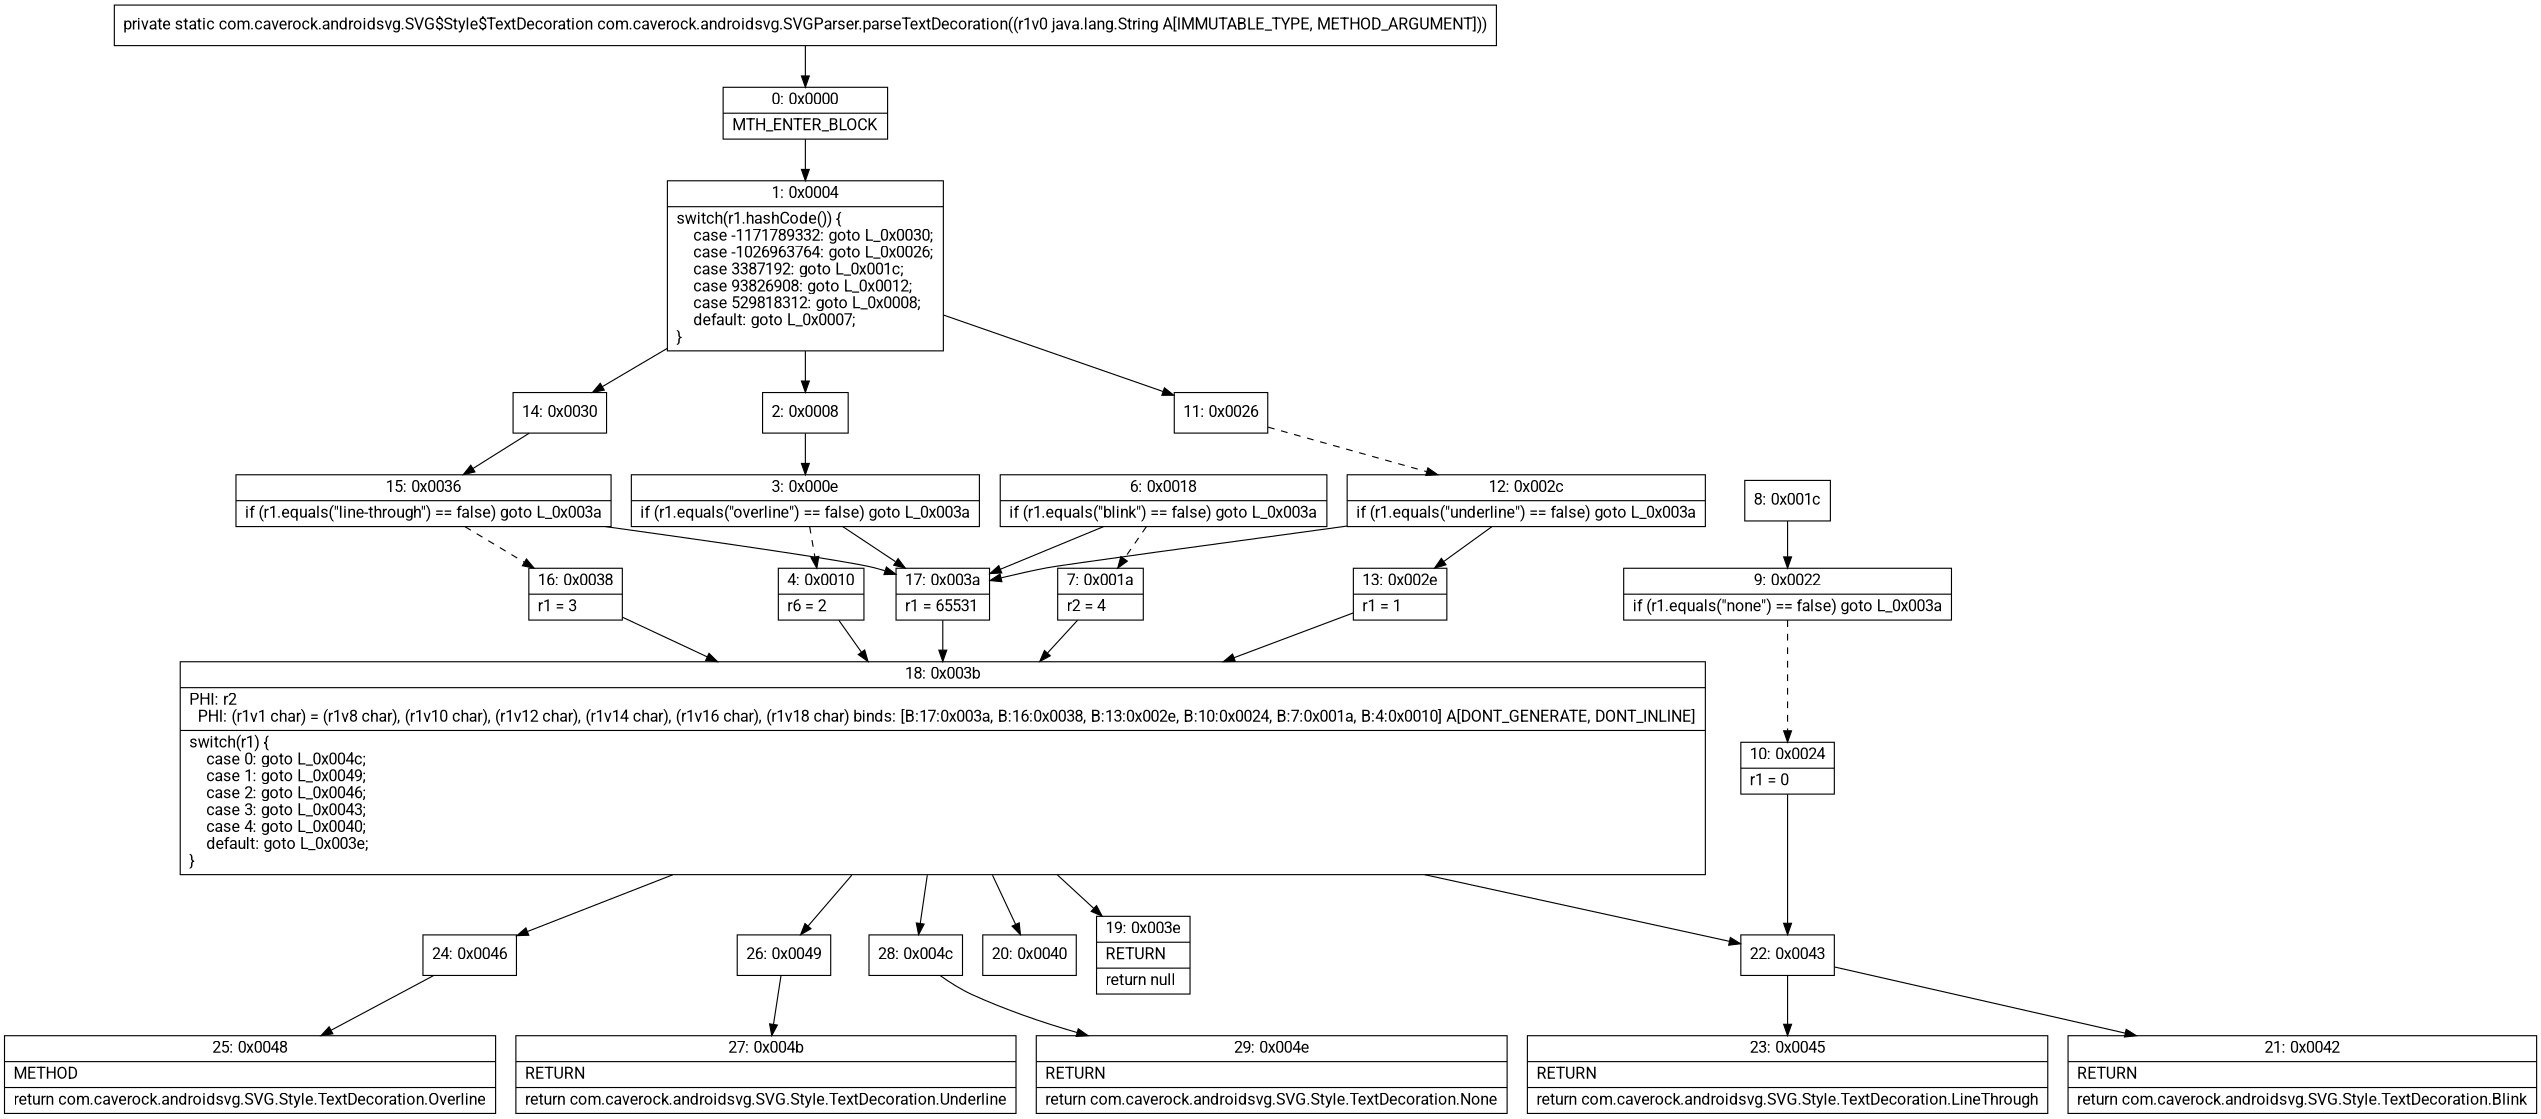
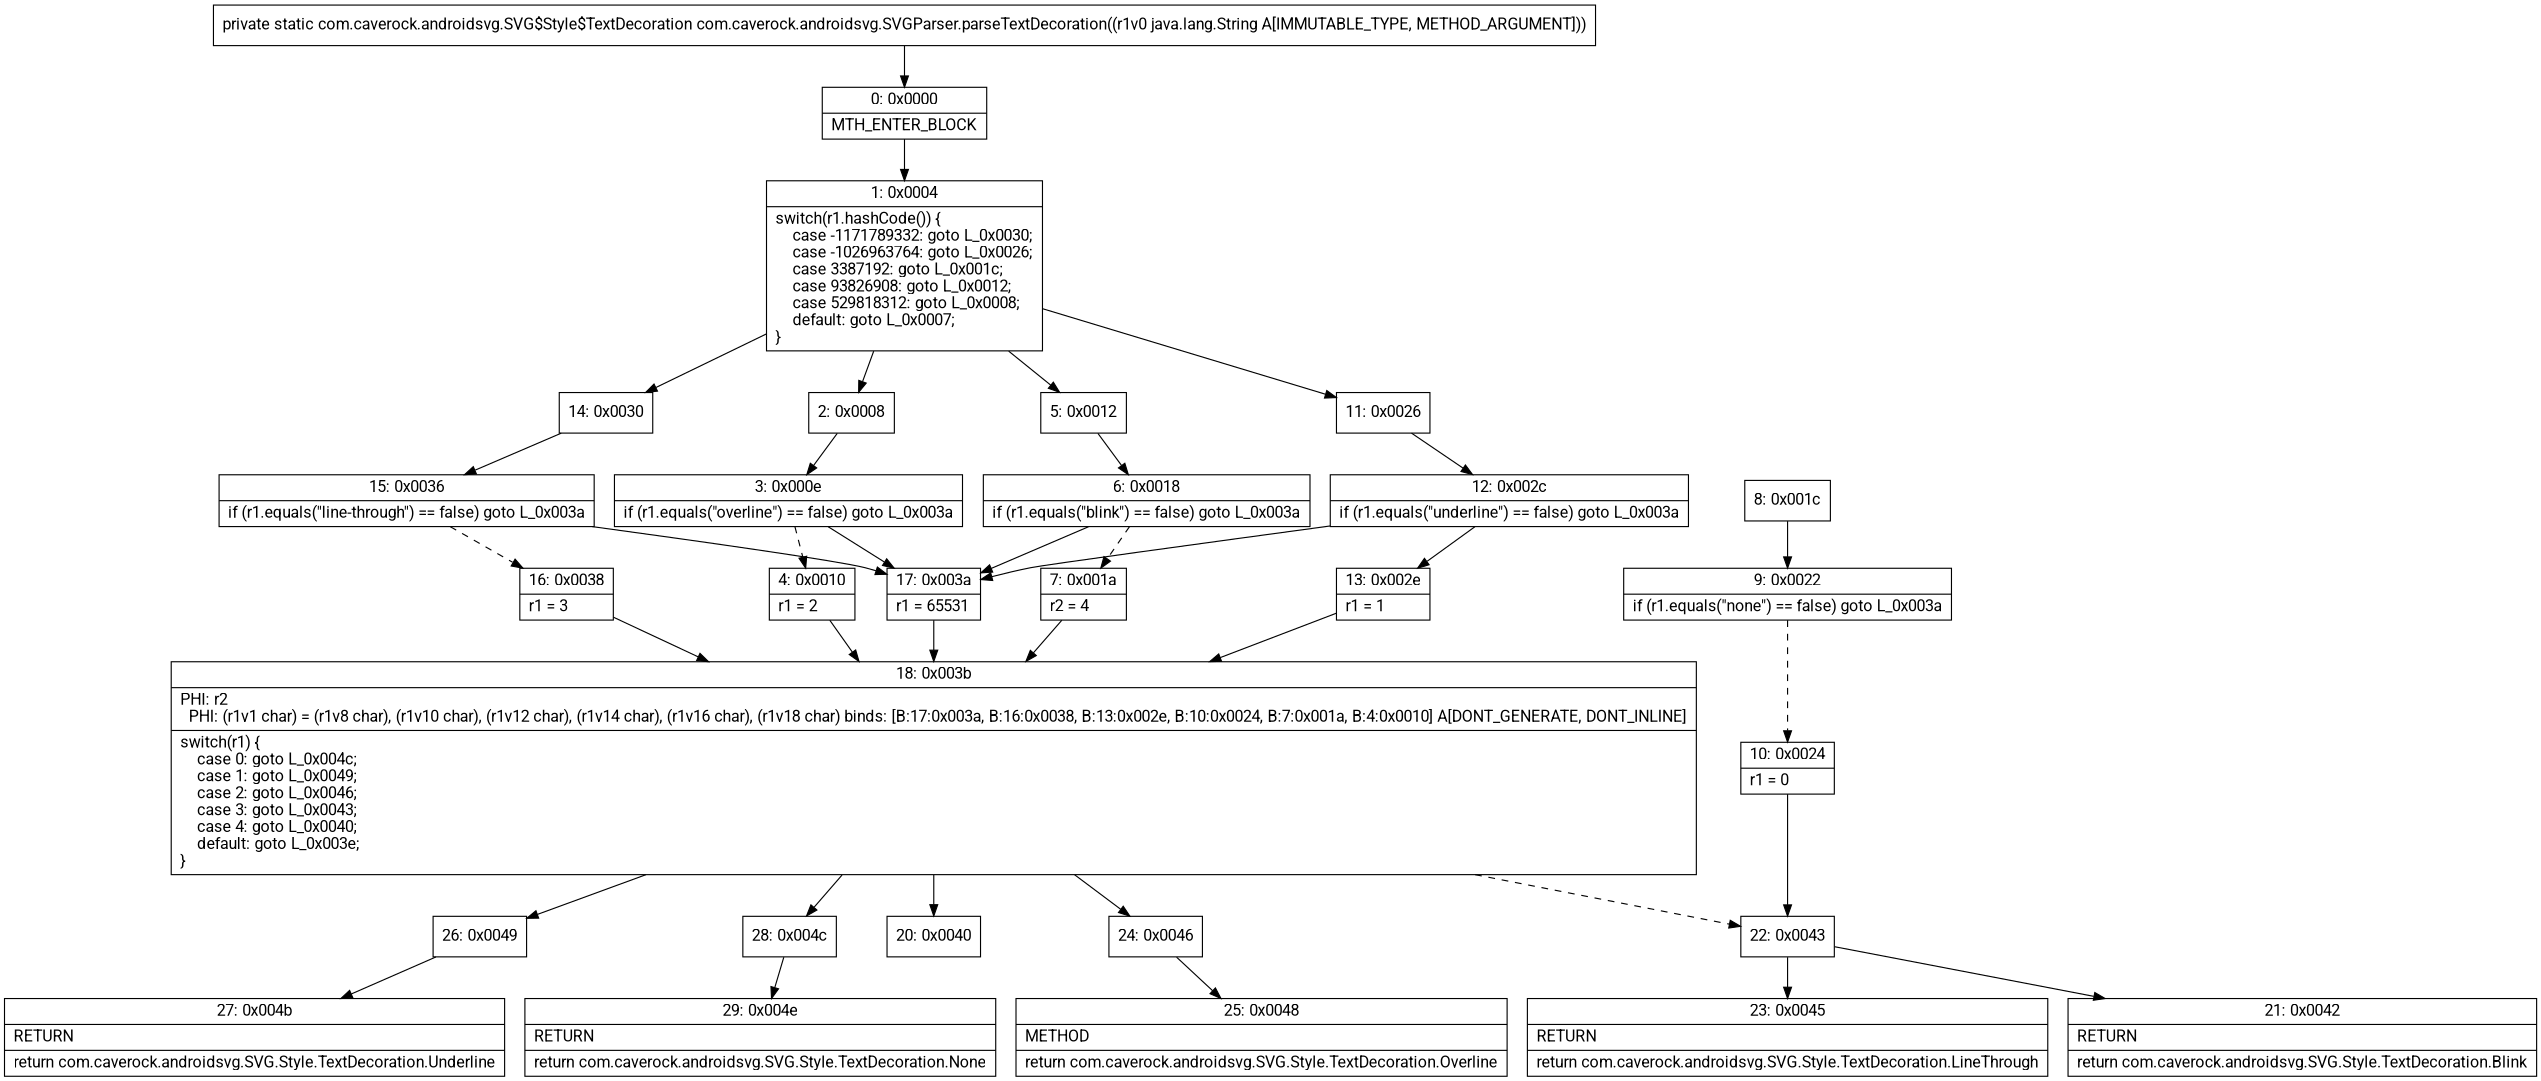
none -> (1084, 413)
(1347, 449) -> (1437, 451)
(807, 607) -> (798, 607)
(1577, 908) -> (1602, 899)
(1143, 955) -> none
